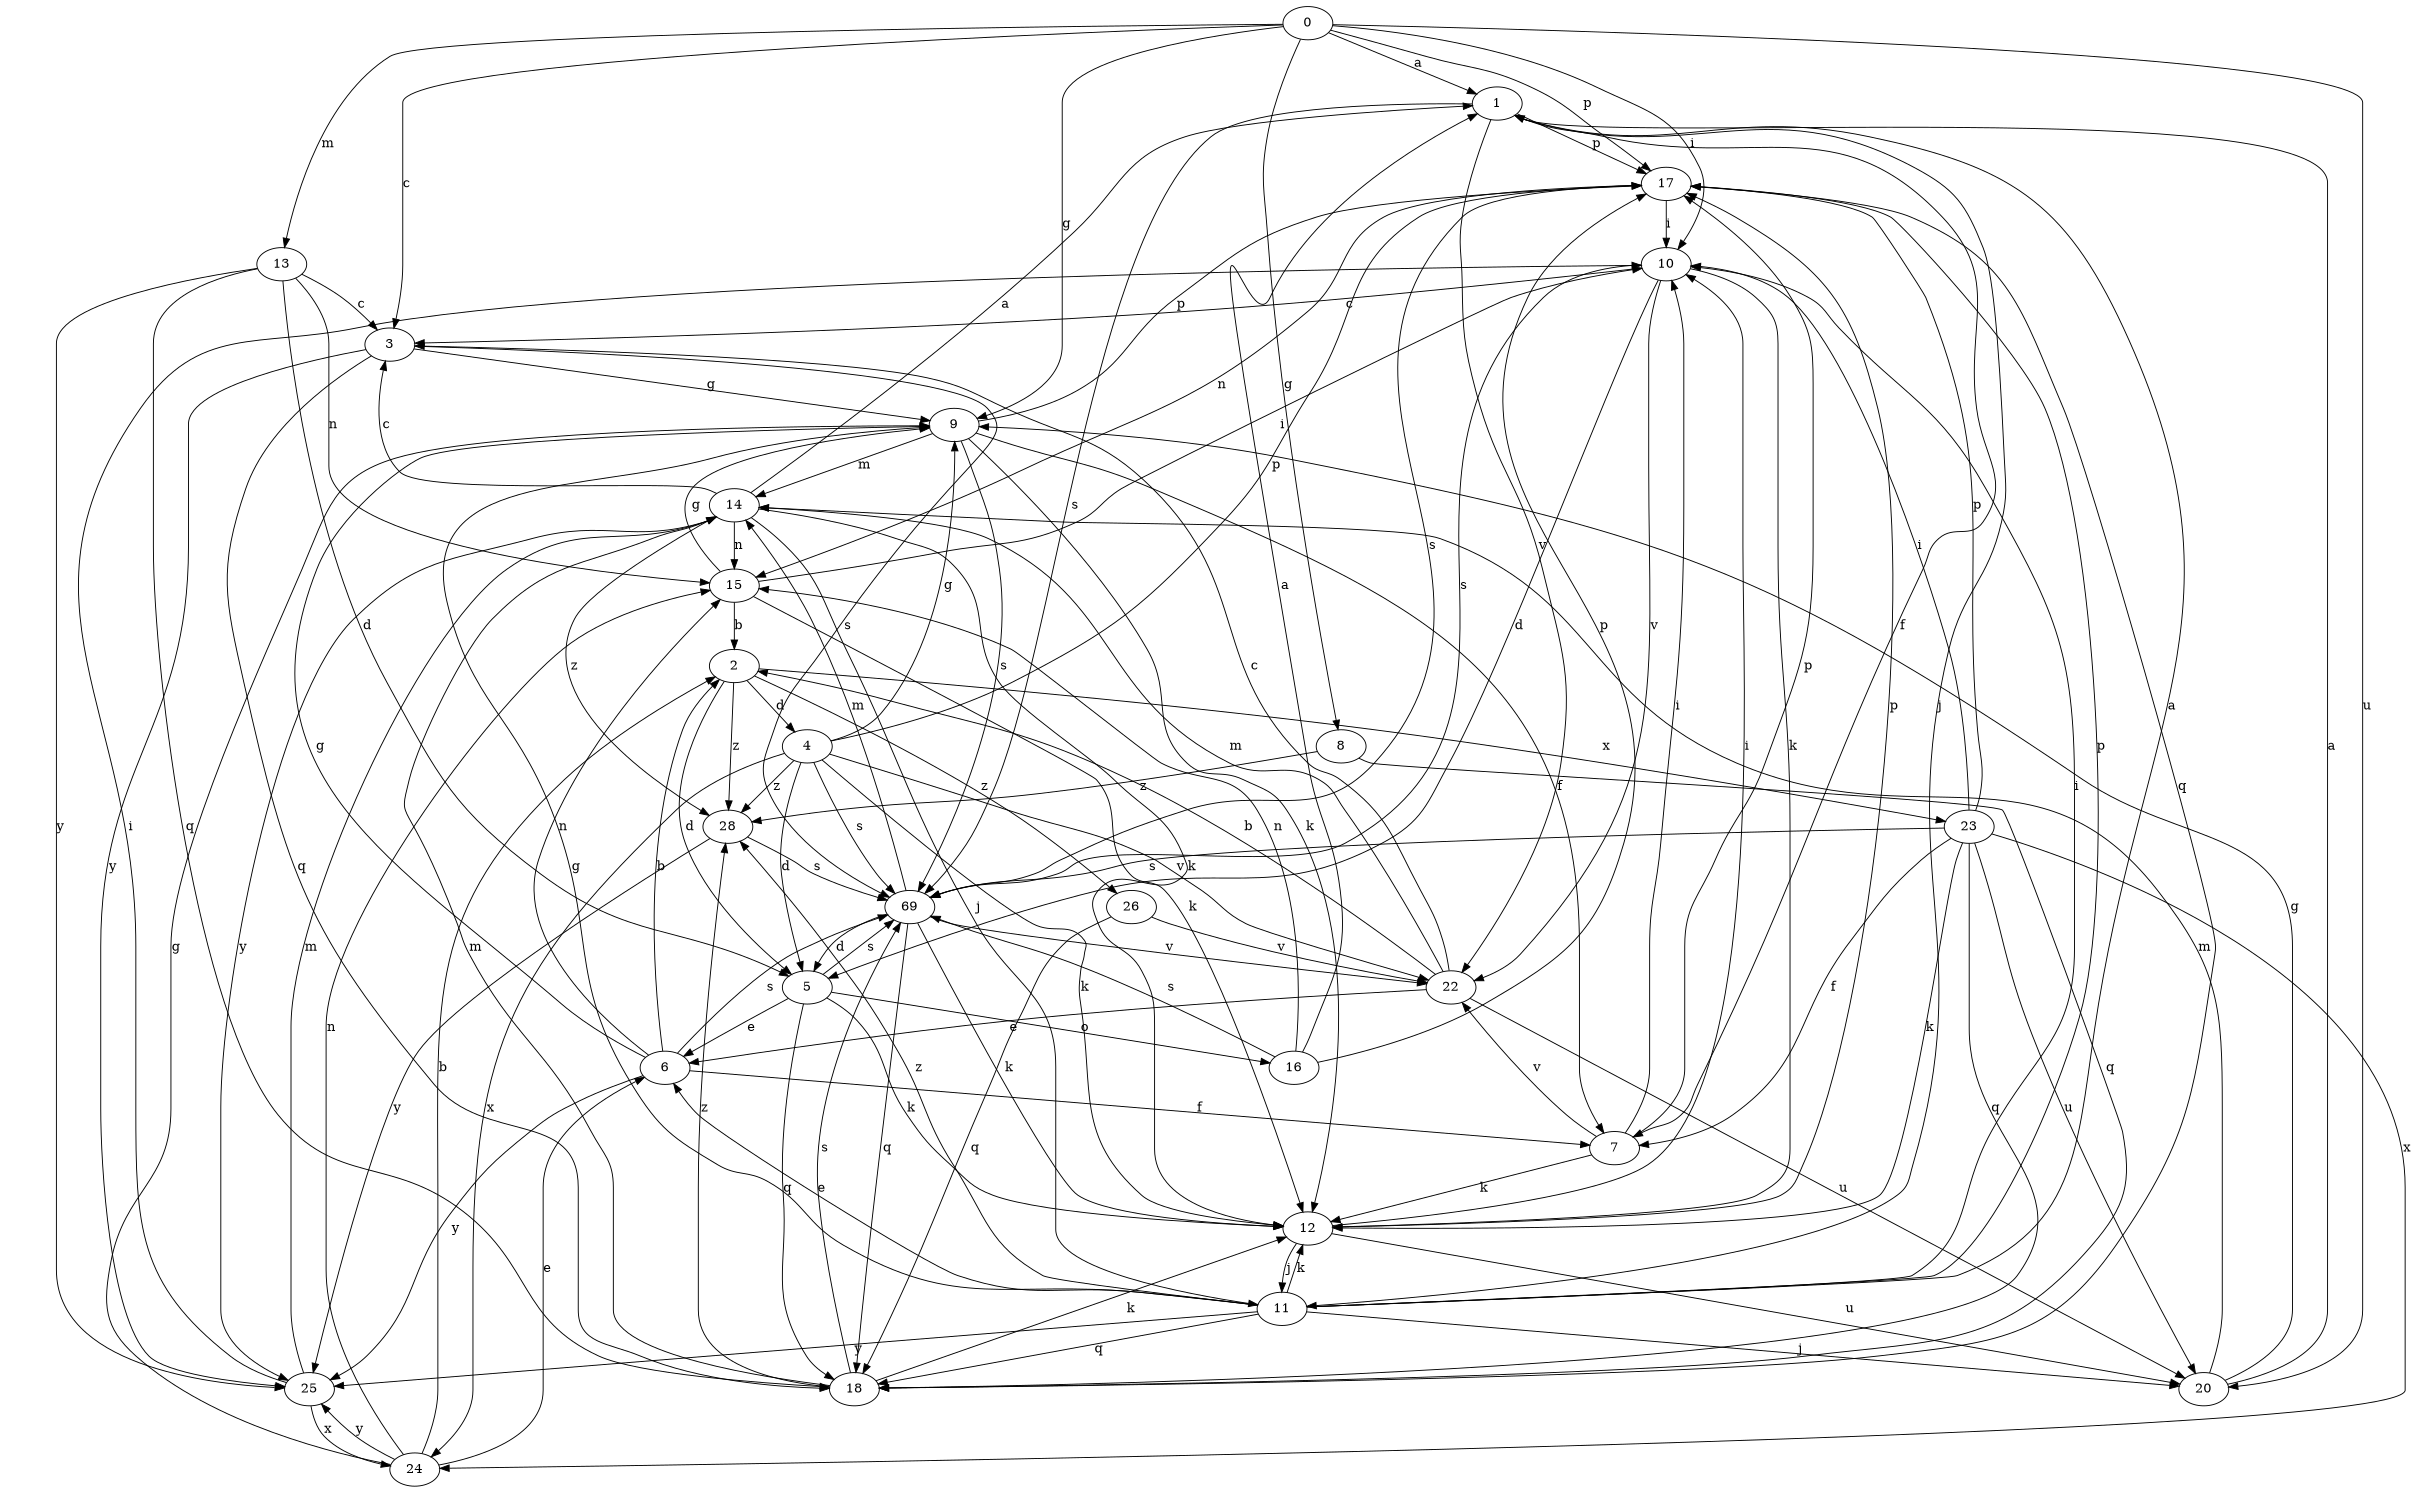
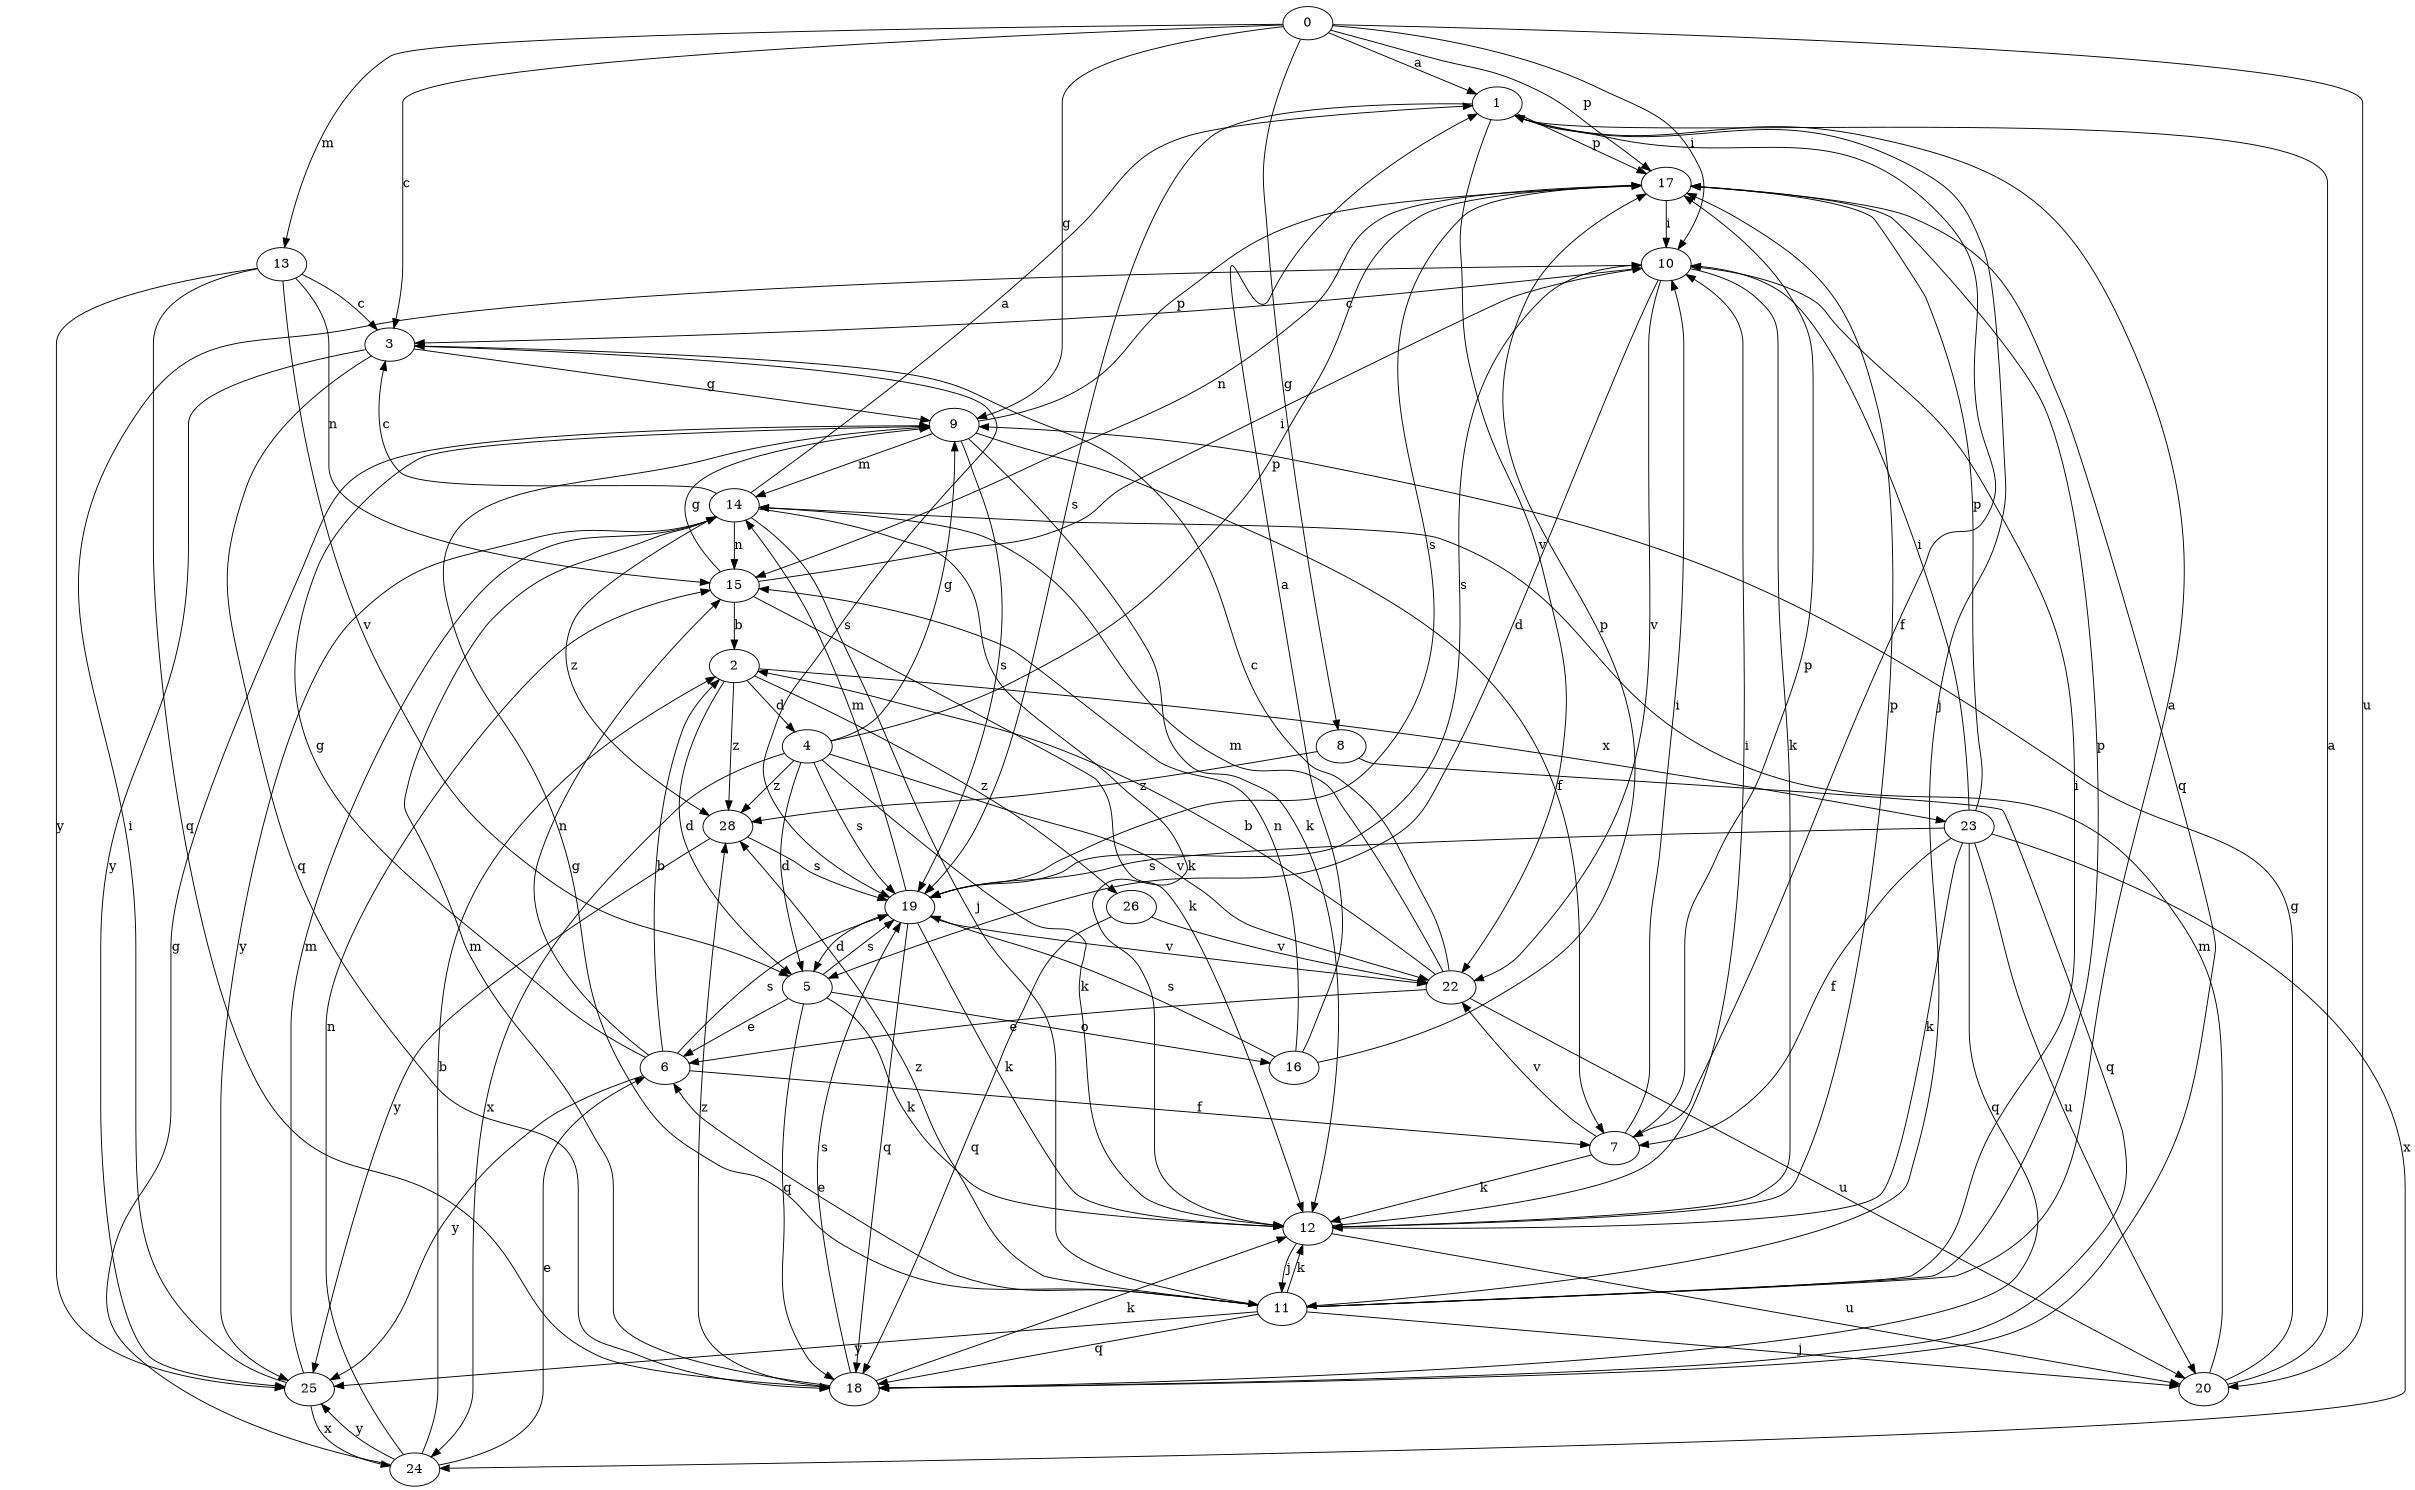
(368, 626) -> (368, 626)
(910, 907) -> (910, 907)
